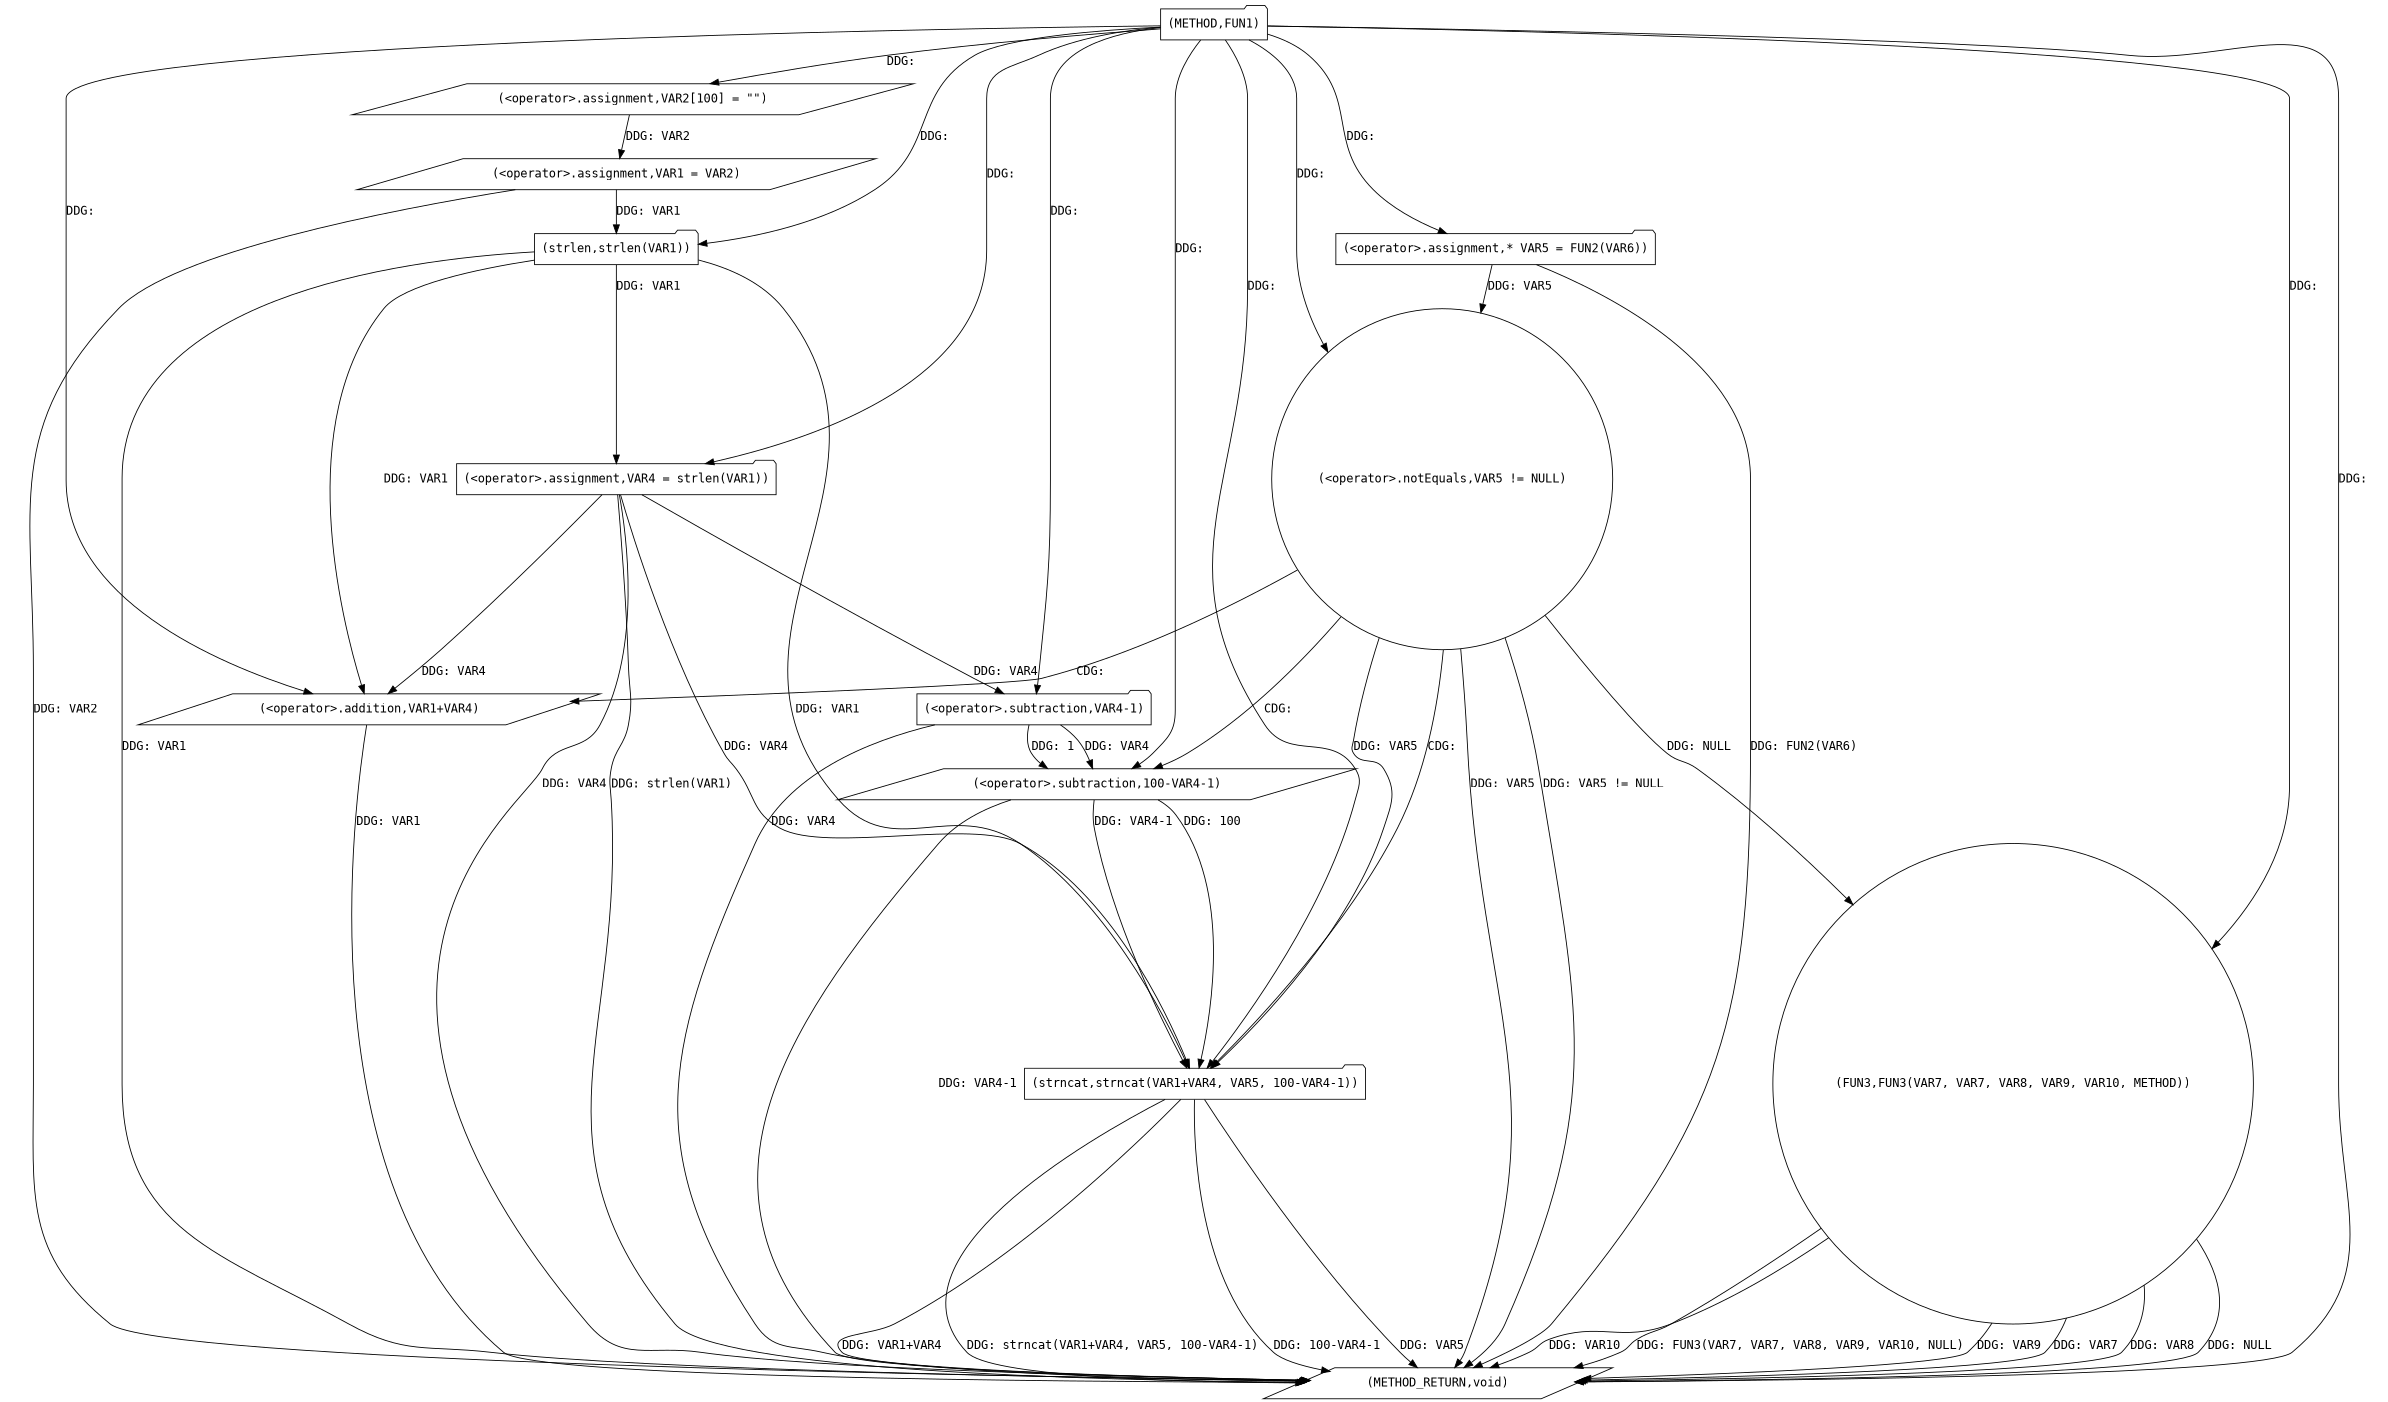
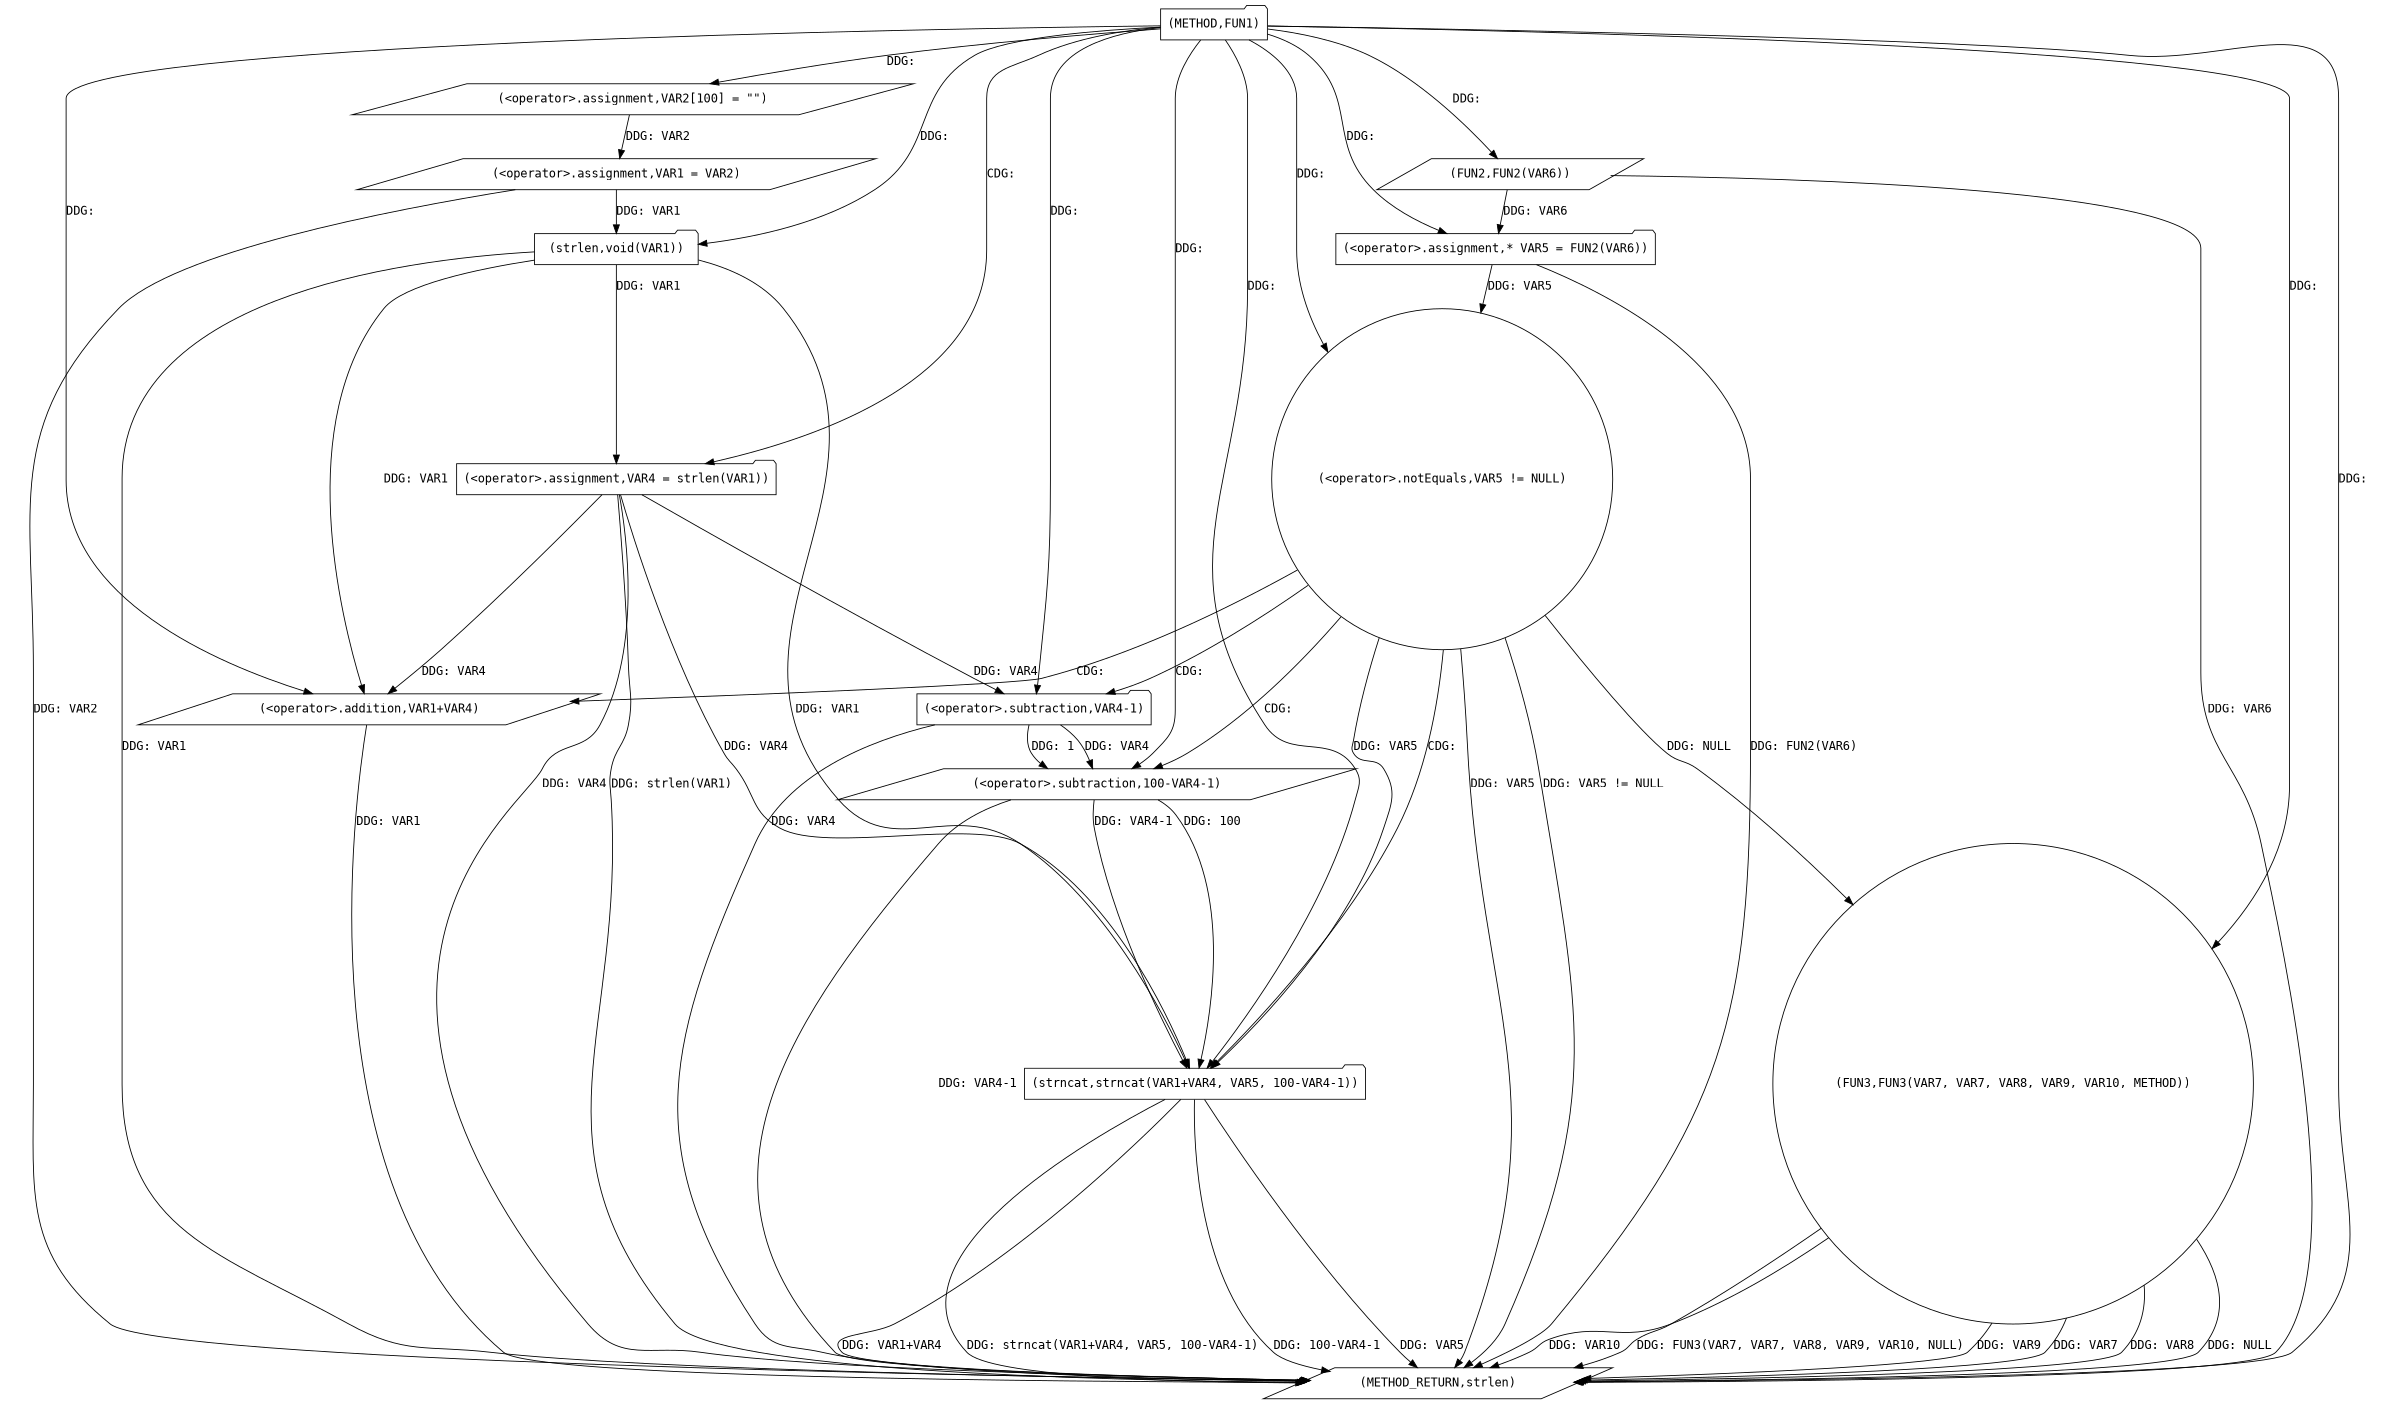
(1005, 174) -> (1005, 174)
none -> (1510, 174)
(616, 249) -> (616, 249)
none -> (1215, 645)
(1438, 1383) -> (1438, 1383)
